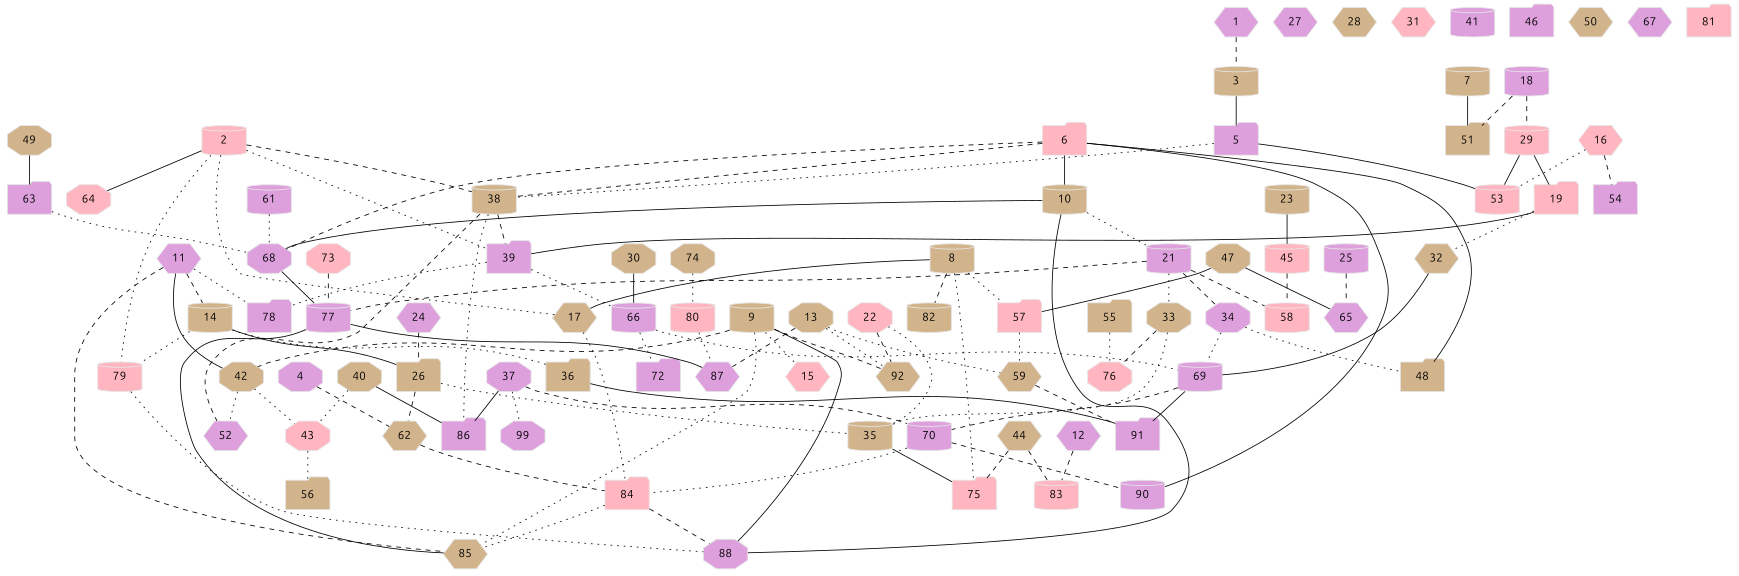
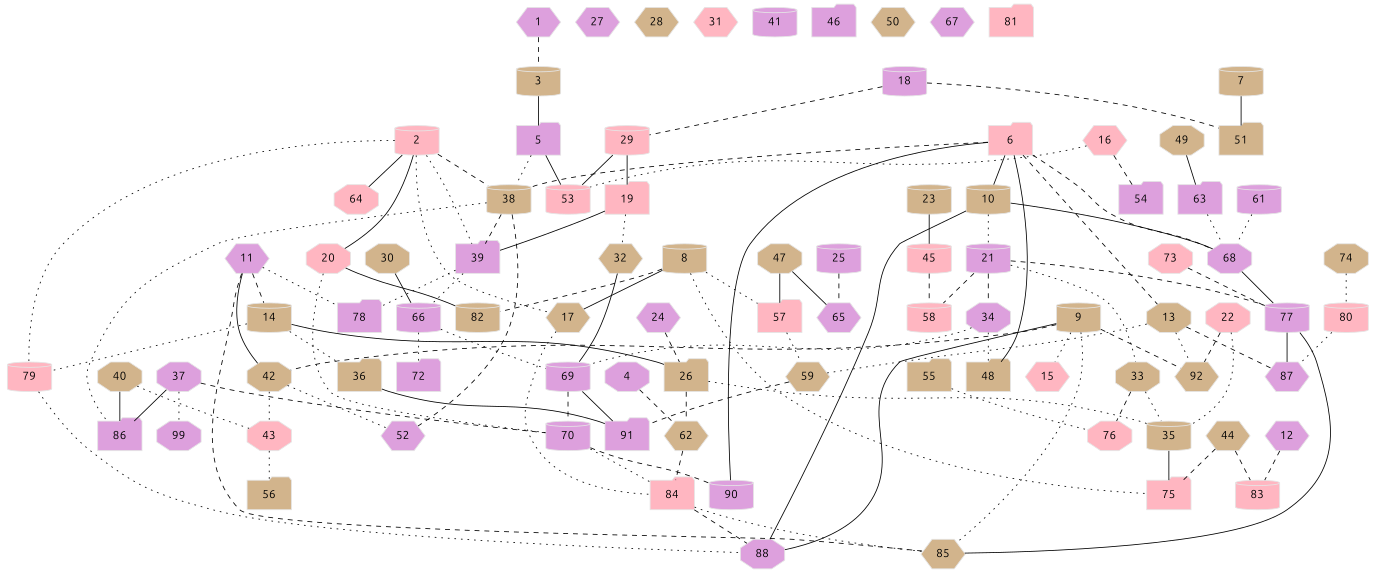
none -> (1090, 230)
none -> (328, 259)
